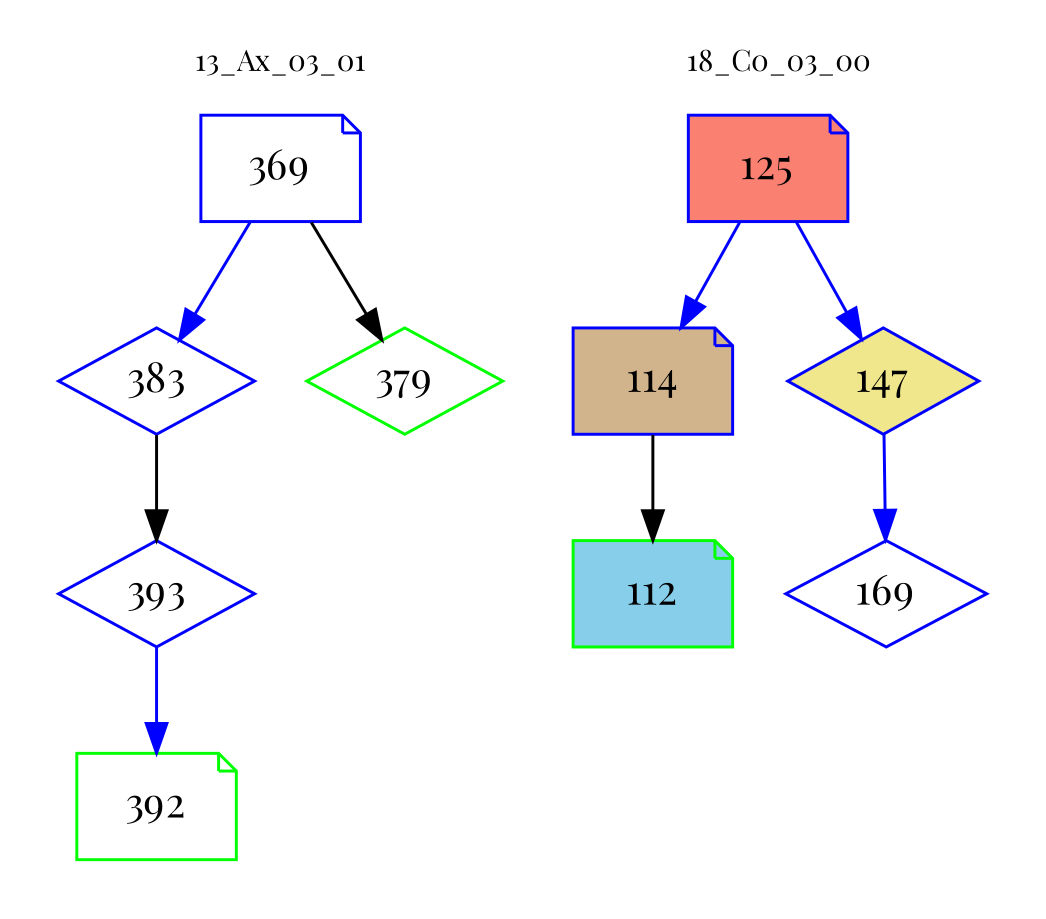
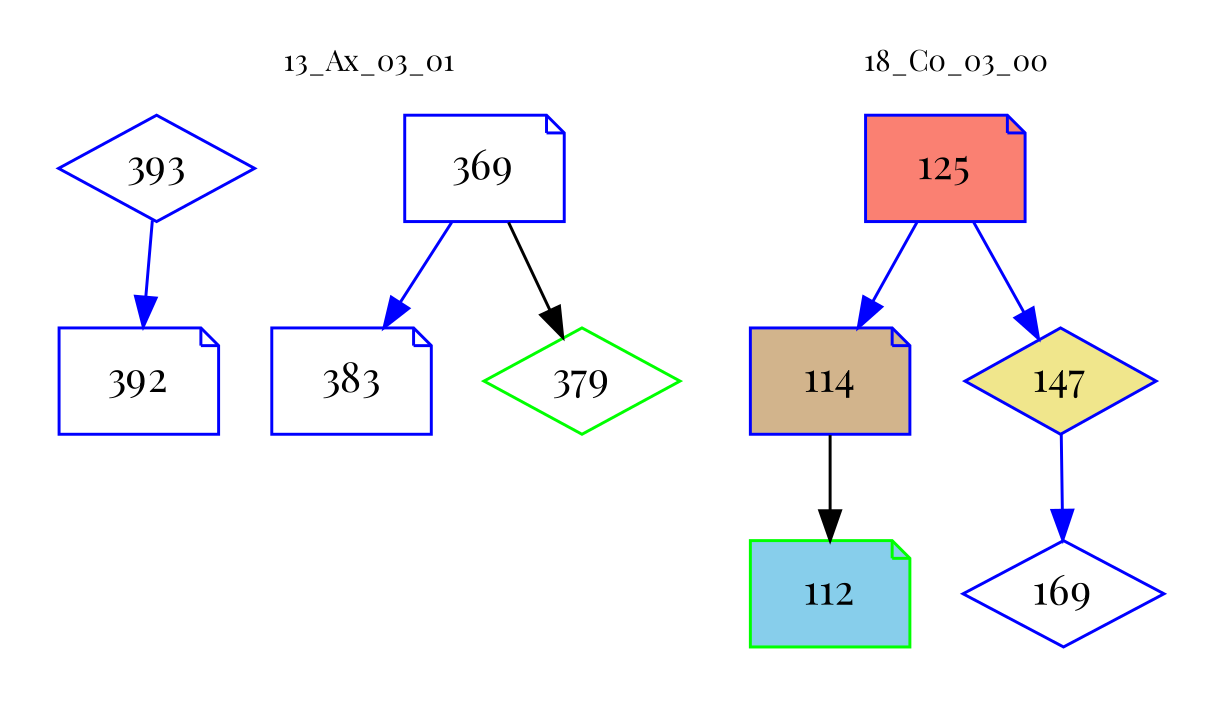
(157, 381) -> (352, 381)
(157, 473) -> none
(157, 806) -> (139, 381)
